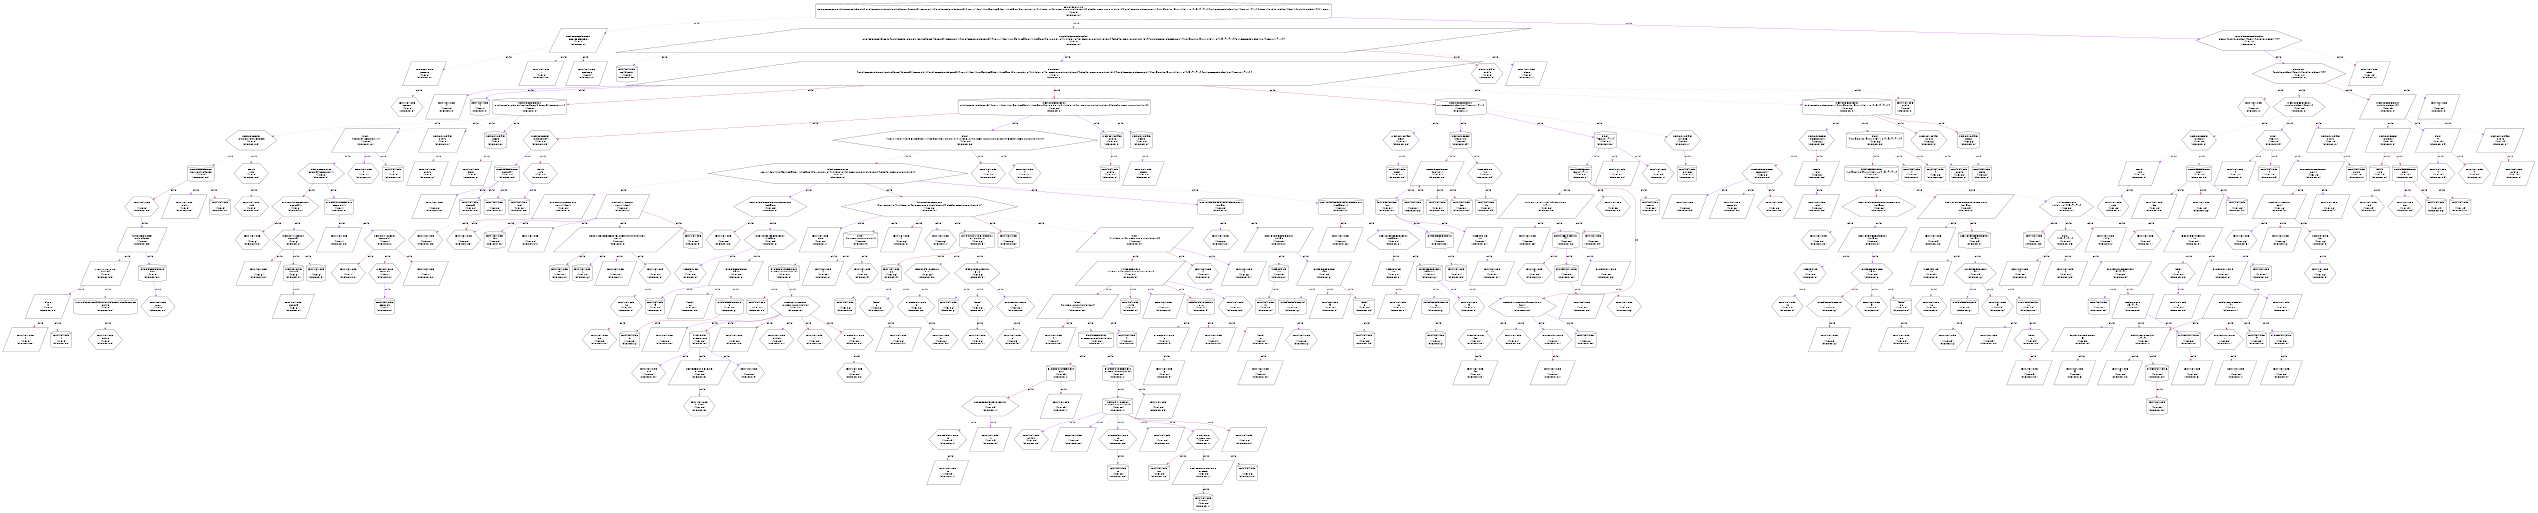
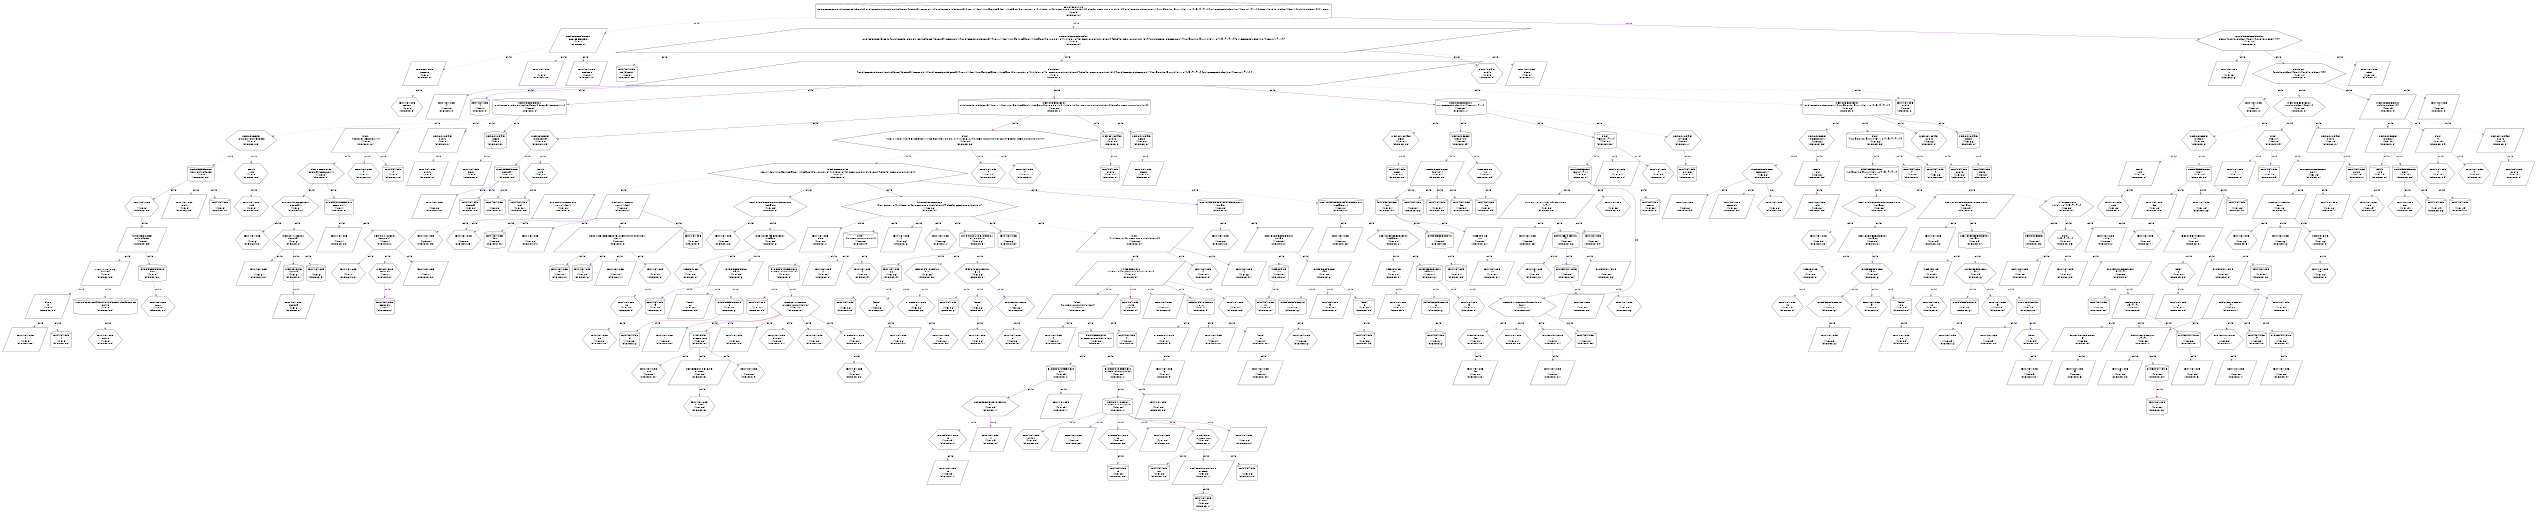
none -> (2229, 74)
(1772, 190) -> (1772, 190)
(1416, 192) -> (1424, 191)
(2034, 240) -> (2034, 240)
(1615, 290) -> (1615, 290)
